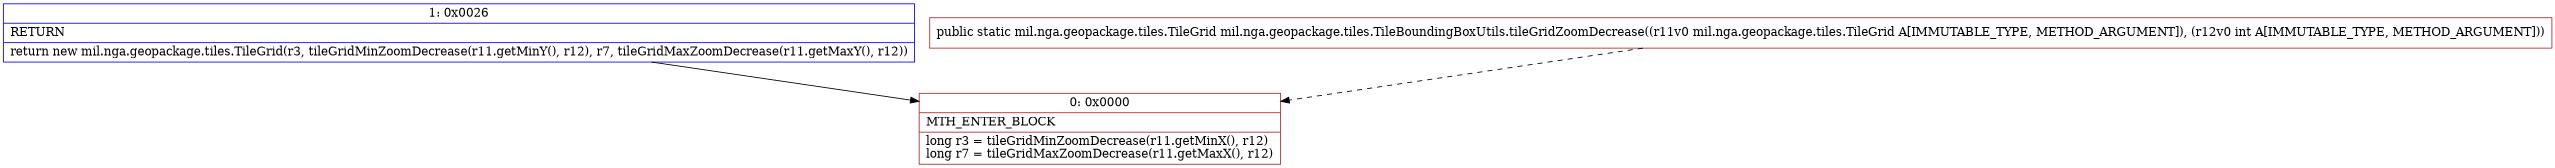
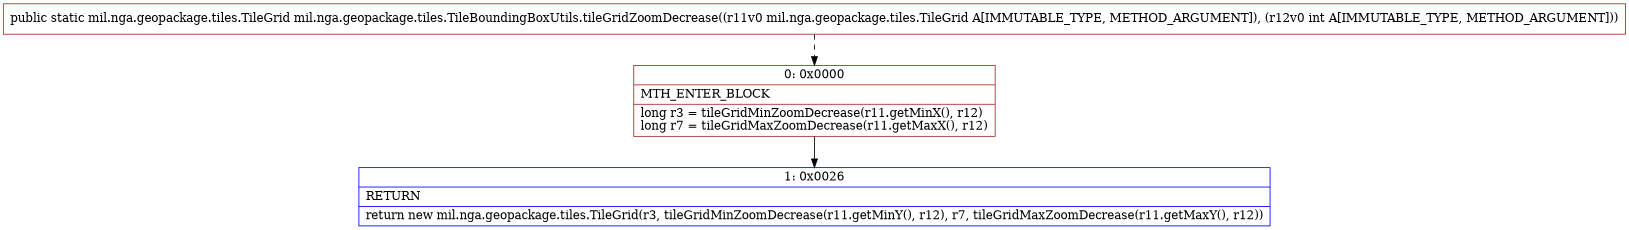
(781, 81) -> (814, 148)
